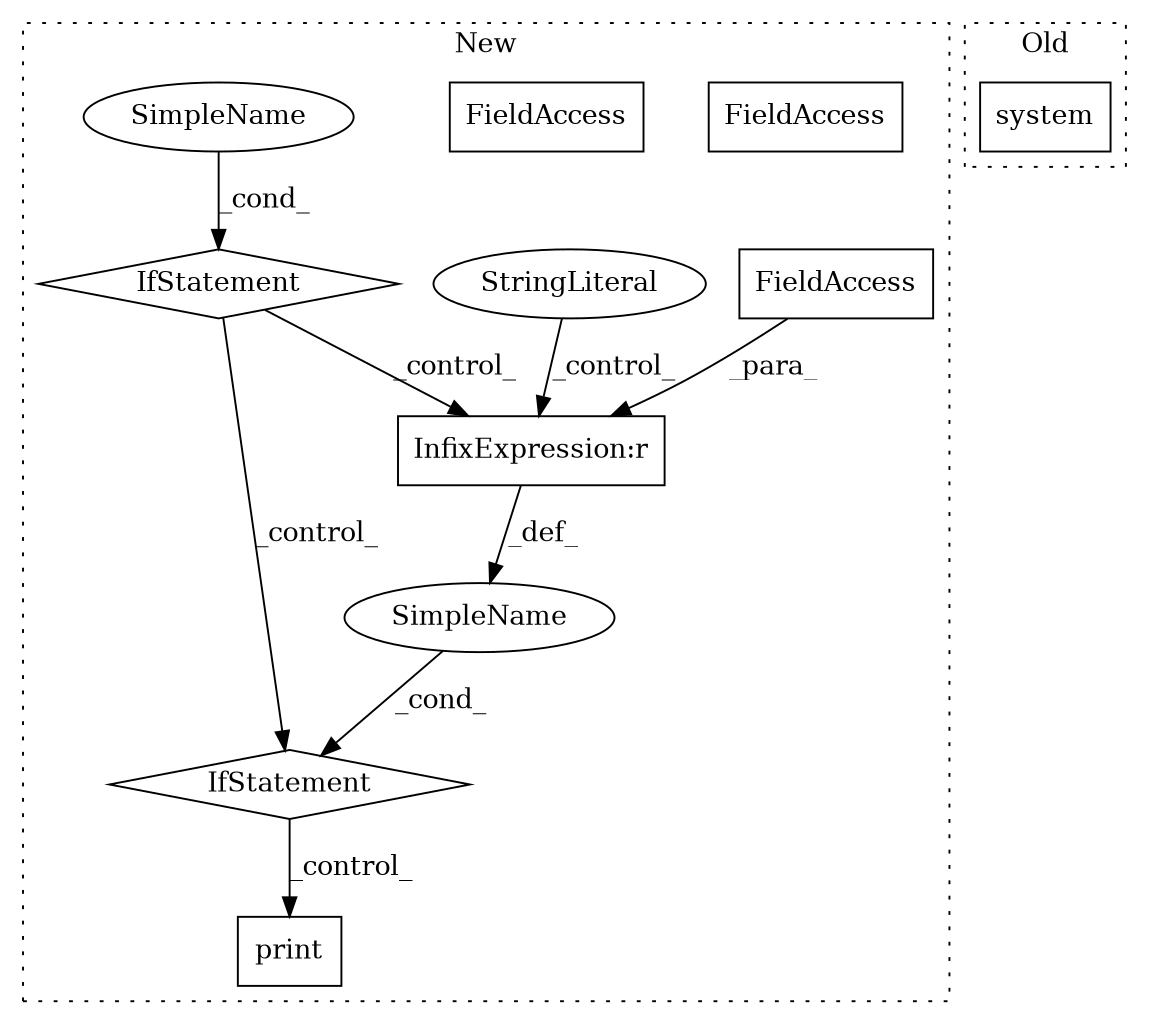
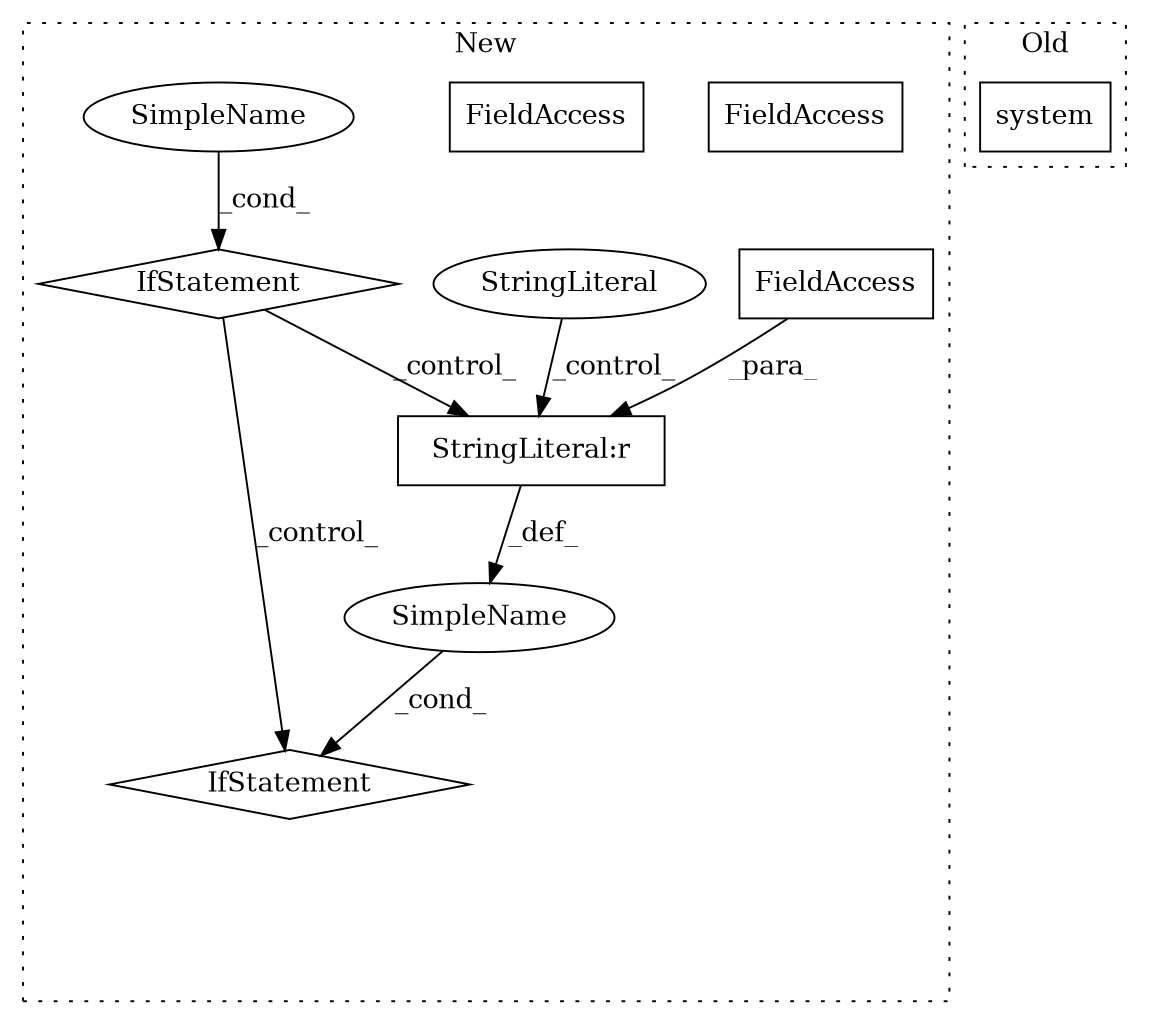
(531, 451) -> (531, 451)
(290, 951) -> none
